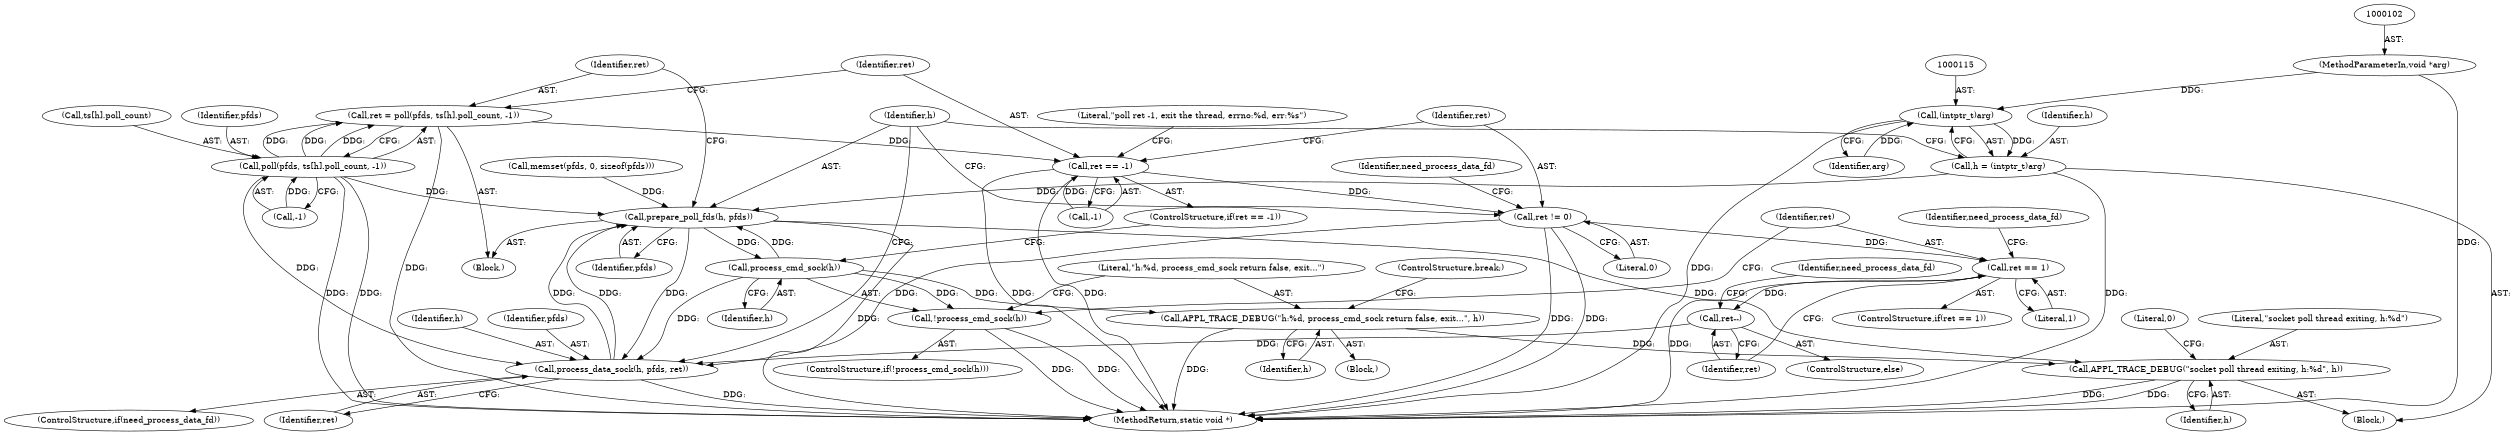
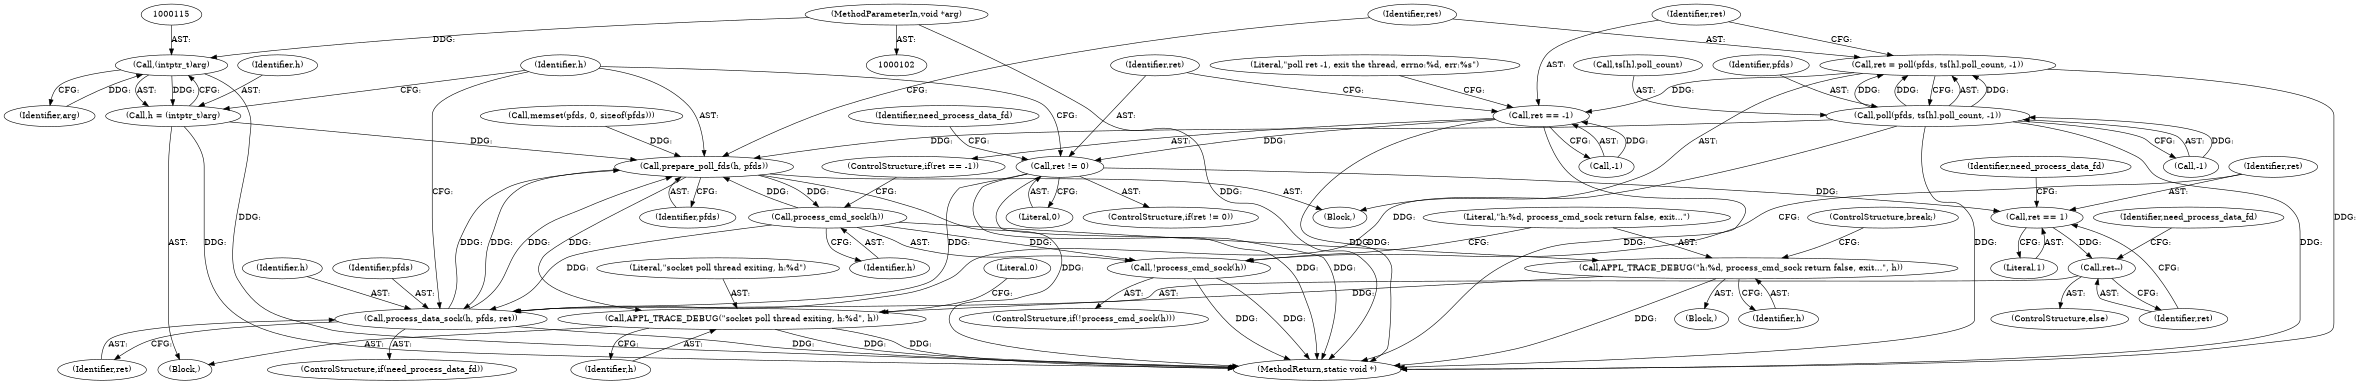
(2385, 37) -> (897, 37)
none -> (1171, 218)
(1922, 319) -> none
(1269, 344) -> (1170, 294)
(1661, 395) -> none
